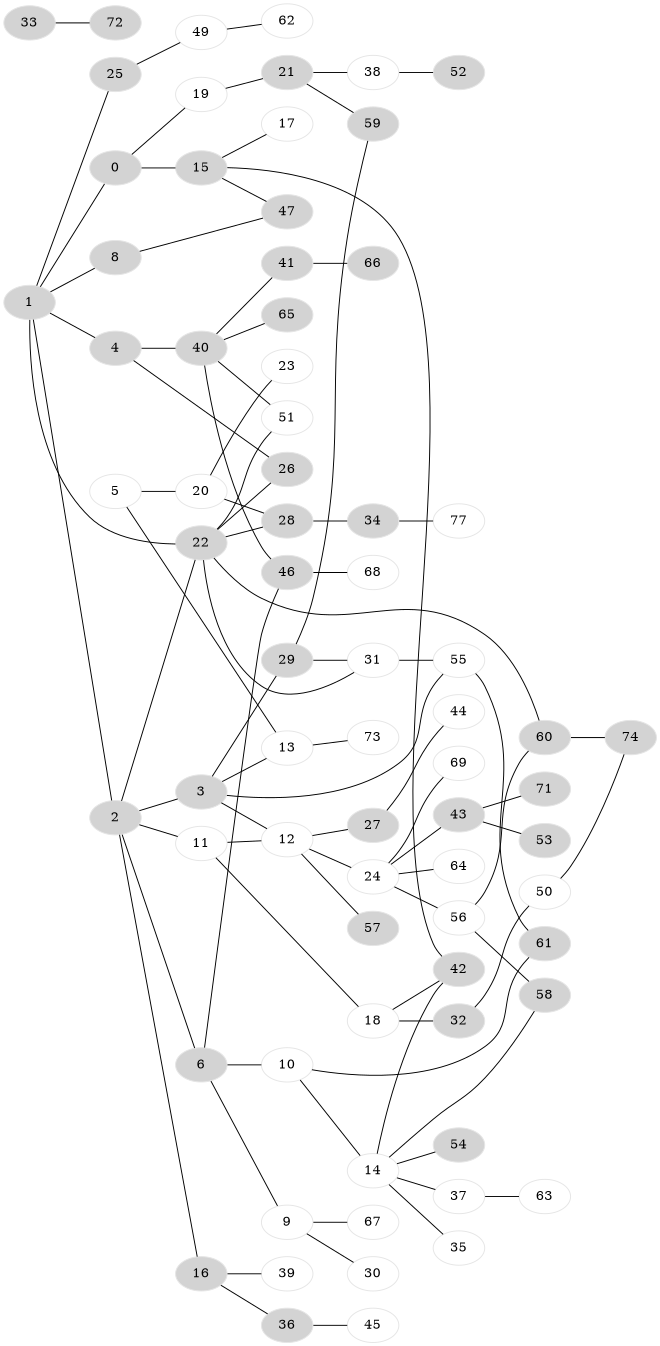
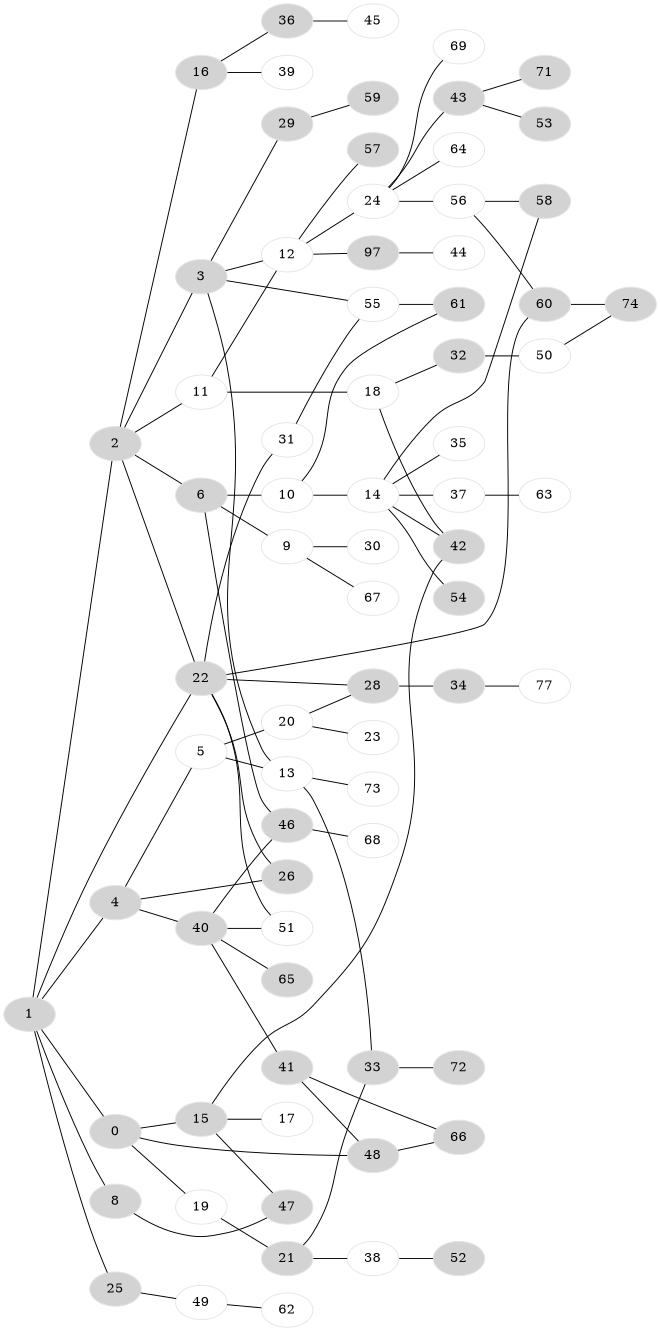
(330, 98) -> (337, 1166)
(330, 660) -> none
(373, 825) -> (373, 253)
none -> (158, 827)
none -> (353, 914)
none -> (373, 1155)
